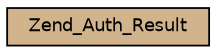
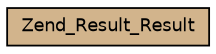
(108, 27) -> (108, 27)
